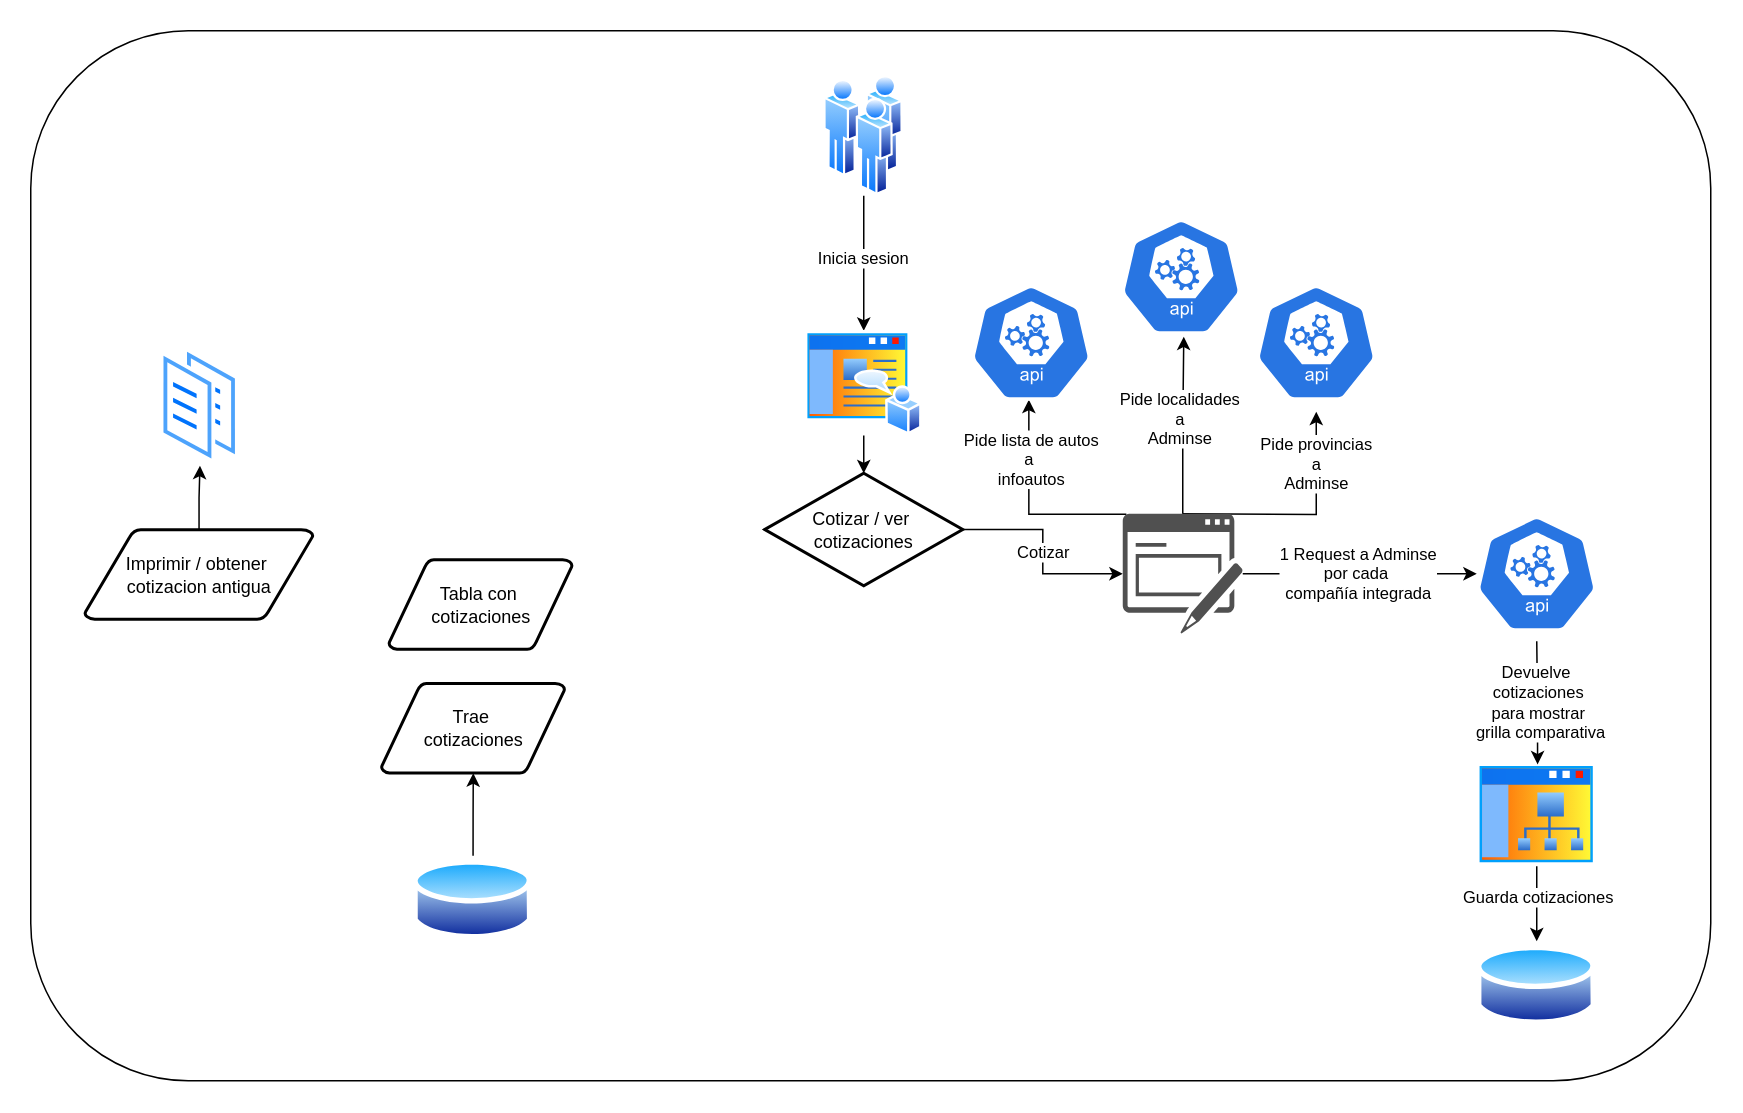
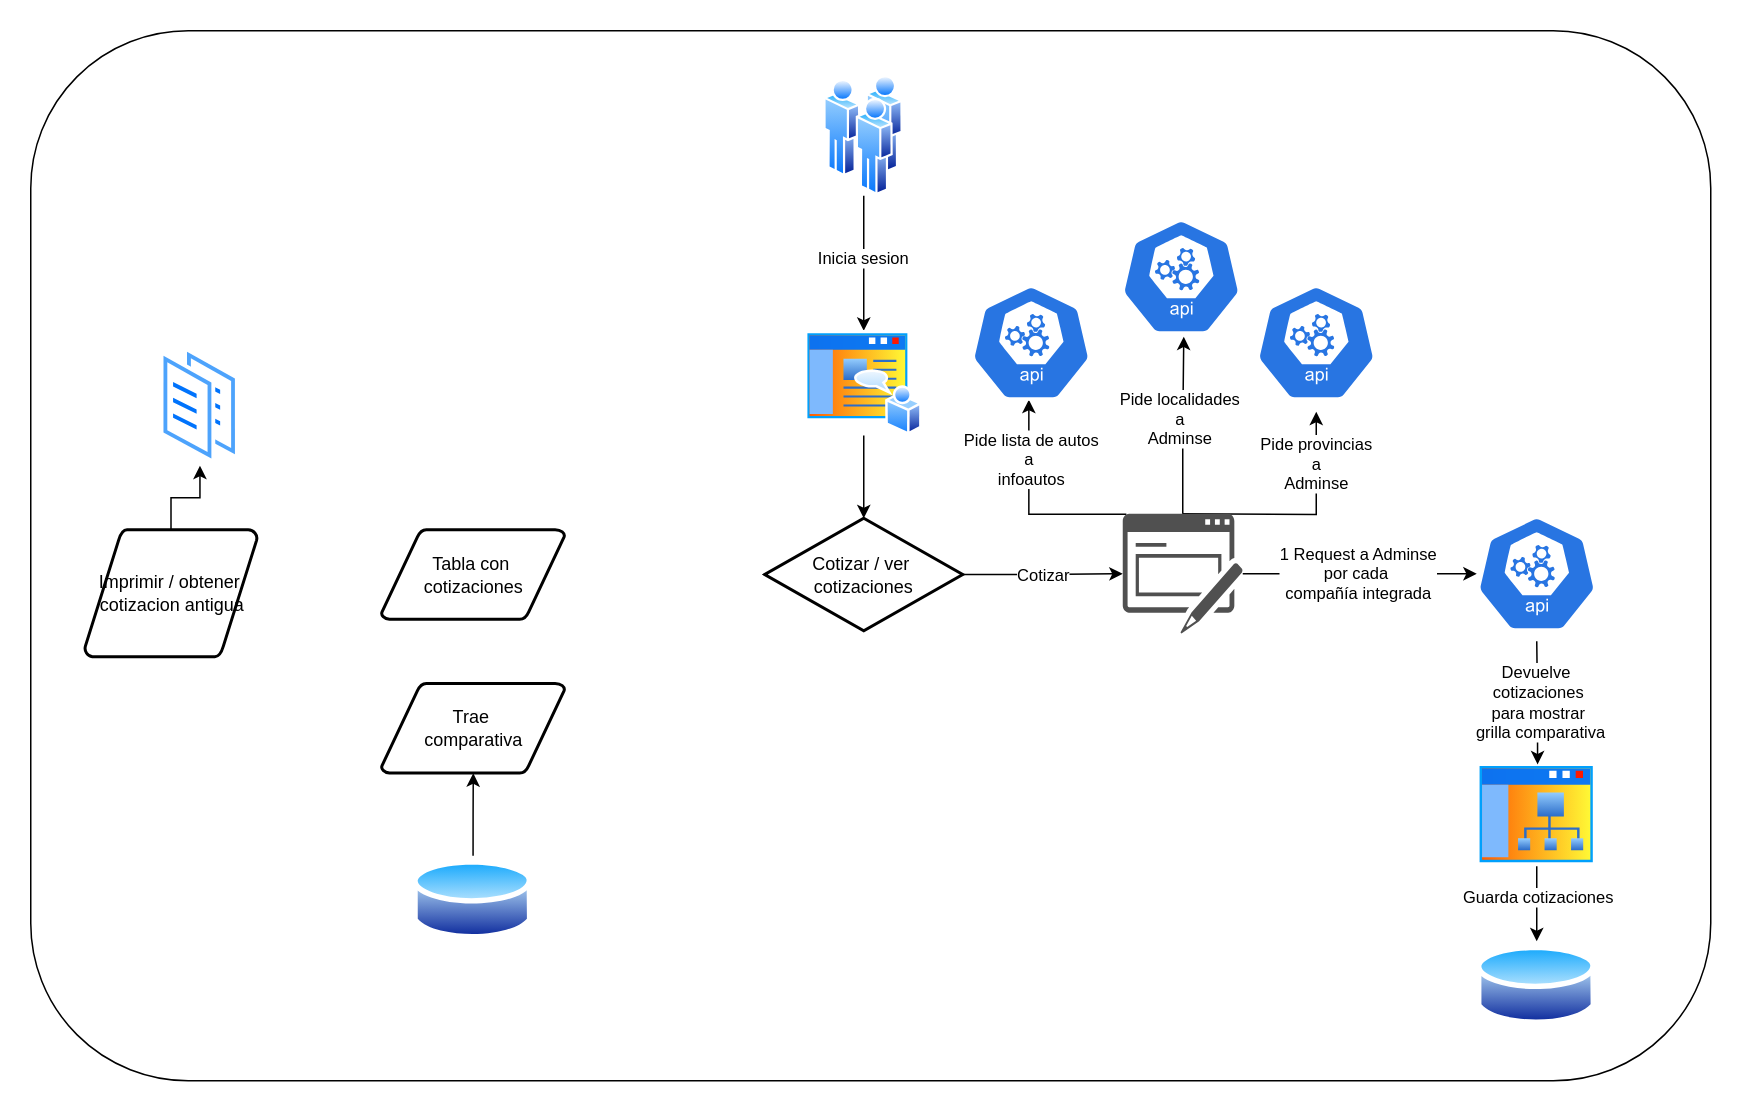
(864, 530) -> (864, 575)
(199, 575) -> (171, 593)
(481, 605) -> (473, 575)
(474, 728) -> (474, 728)
